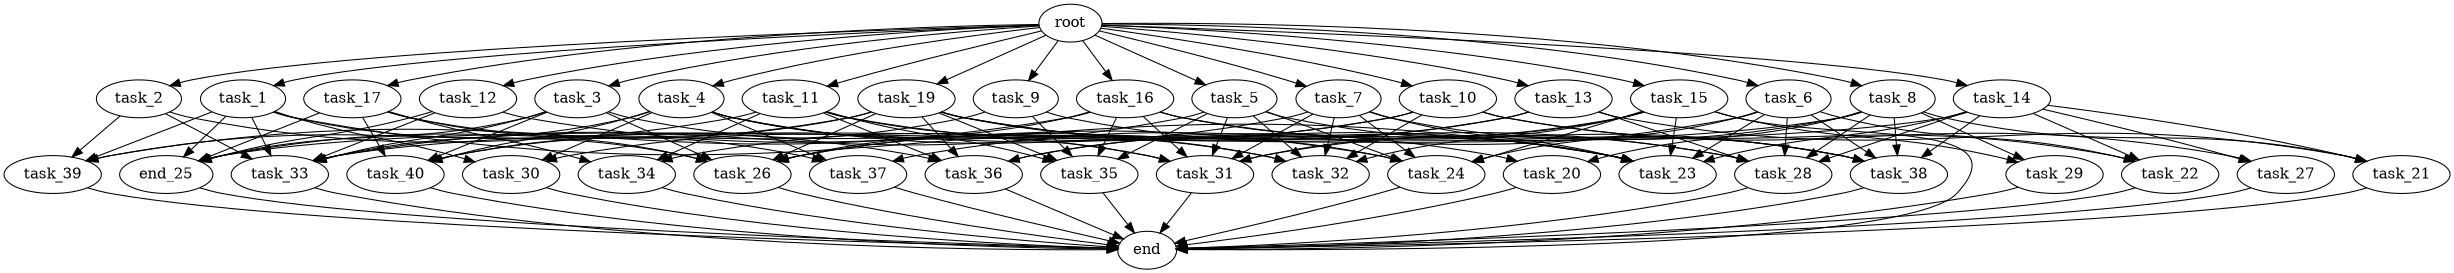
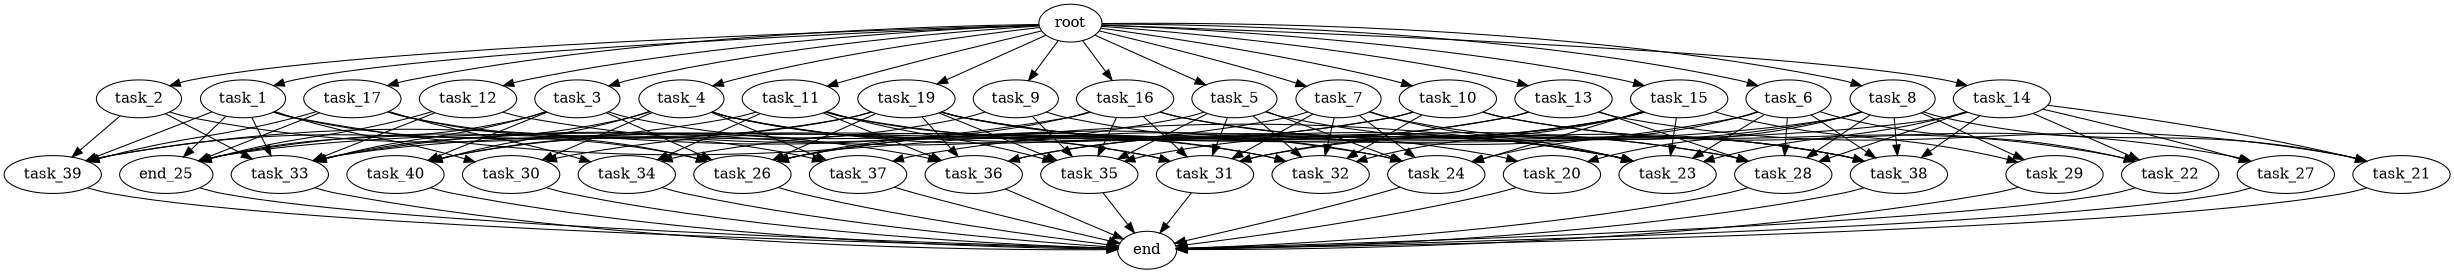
(371, 132) -> (219, 134)
(1960, 189) -> (1390, 137)
